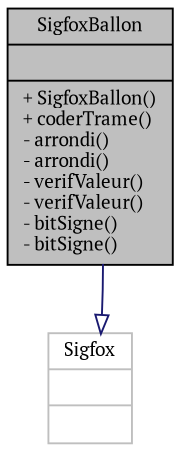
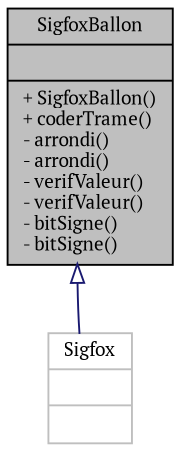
(103, 289) -> (78, 308)
